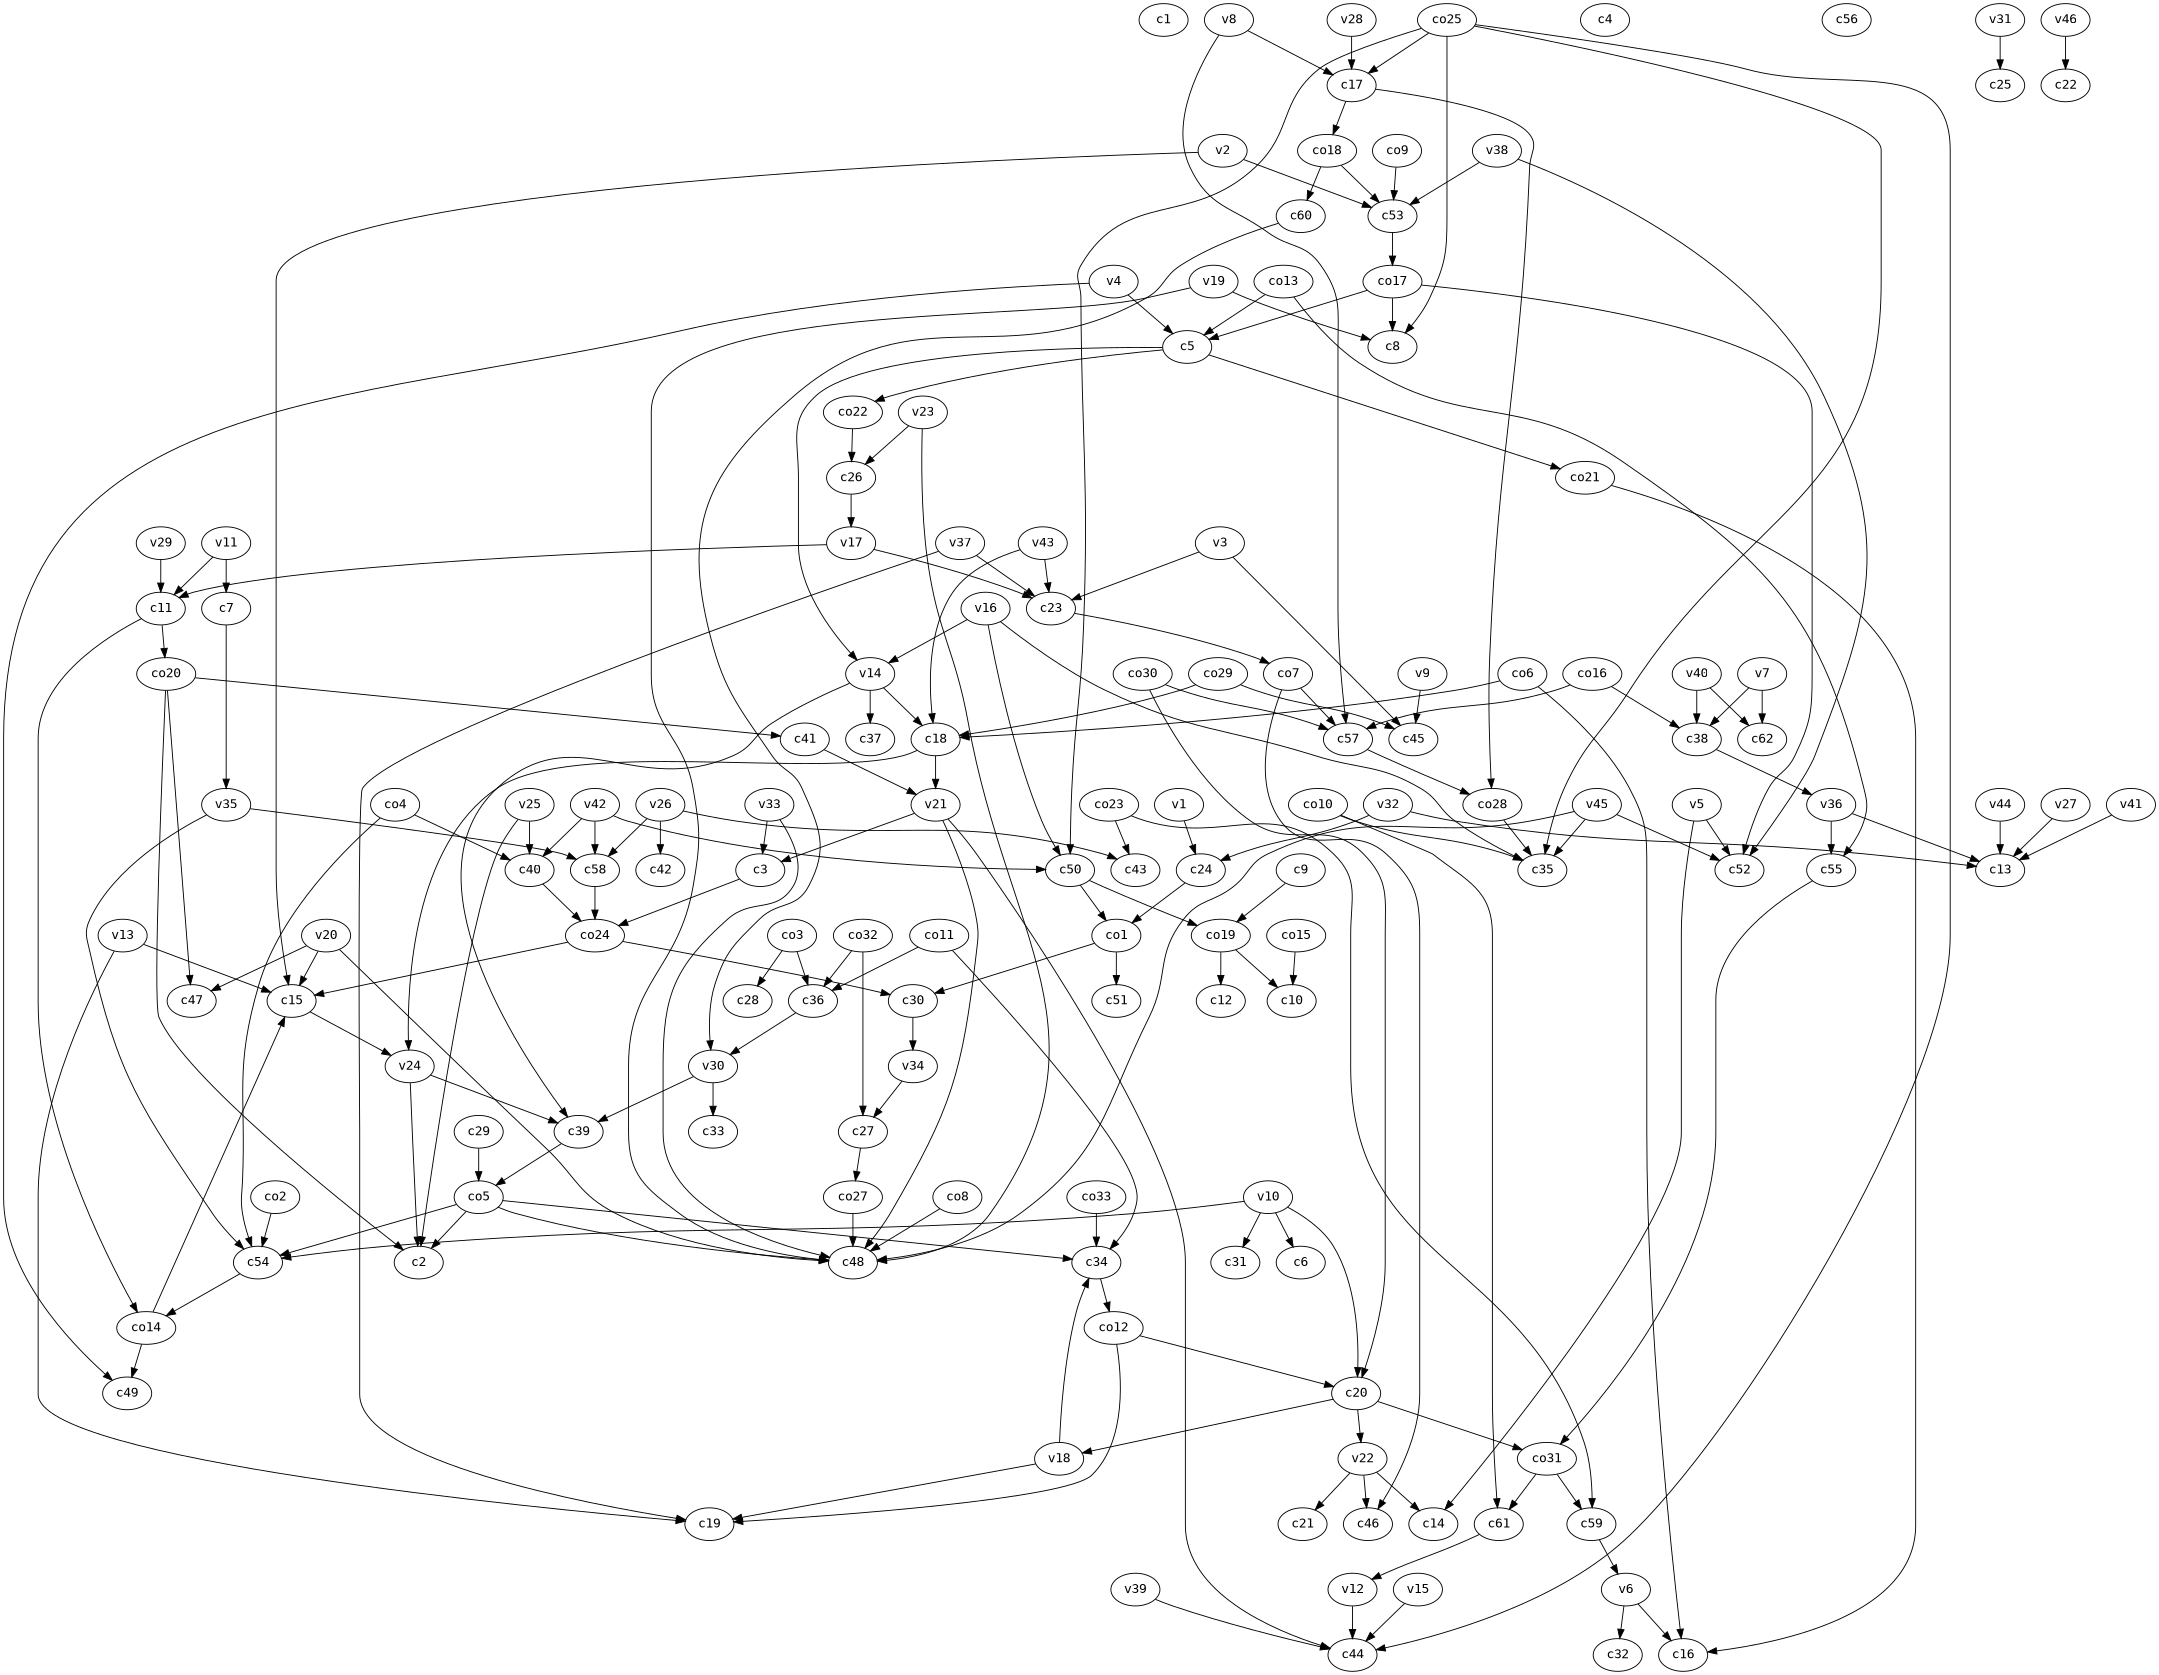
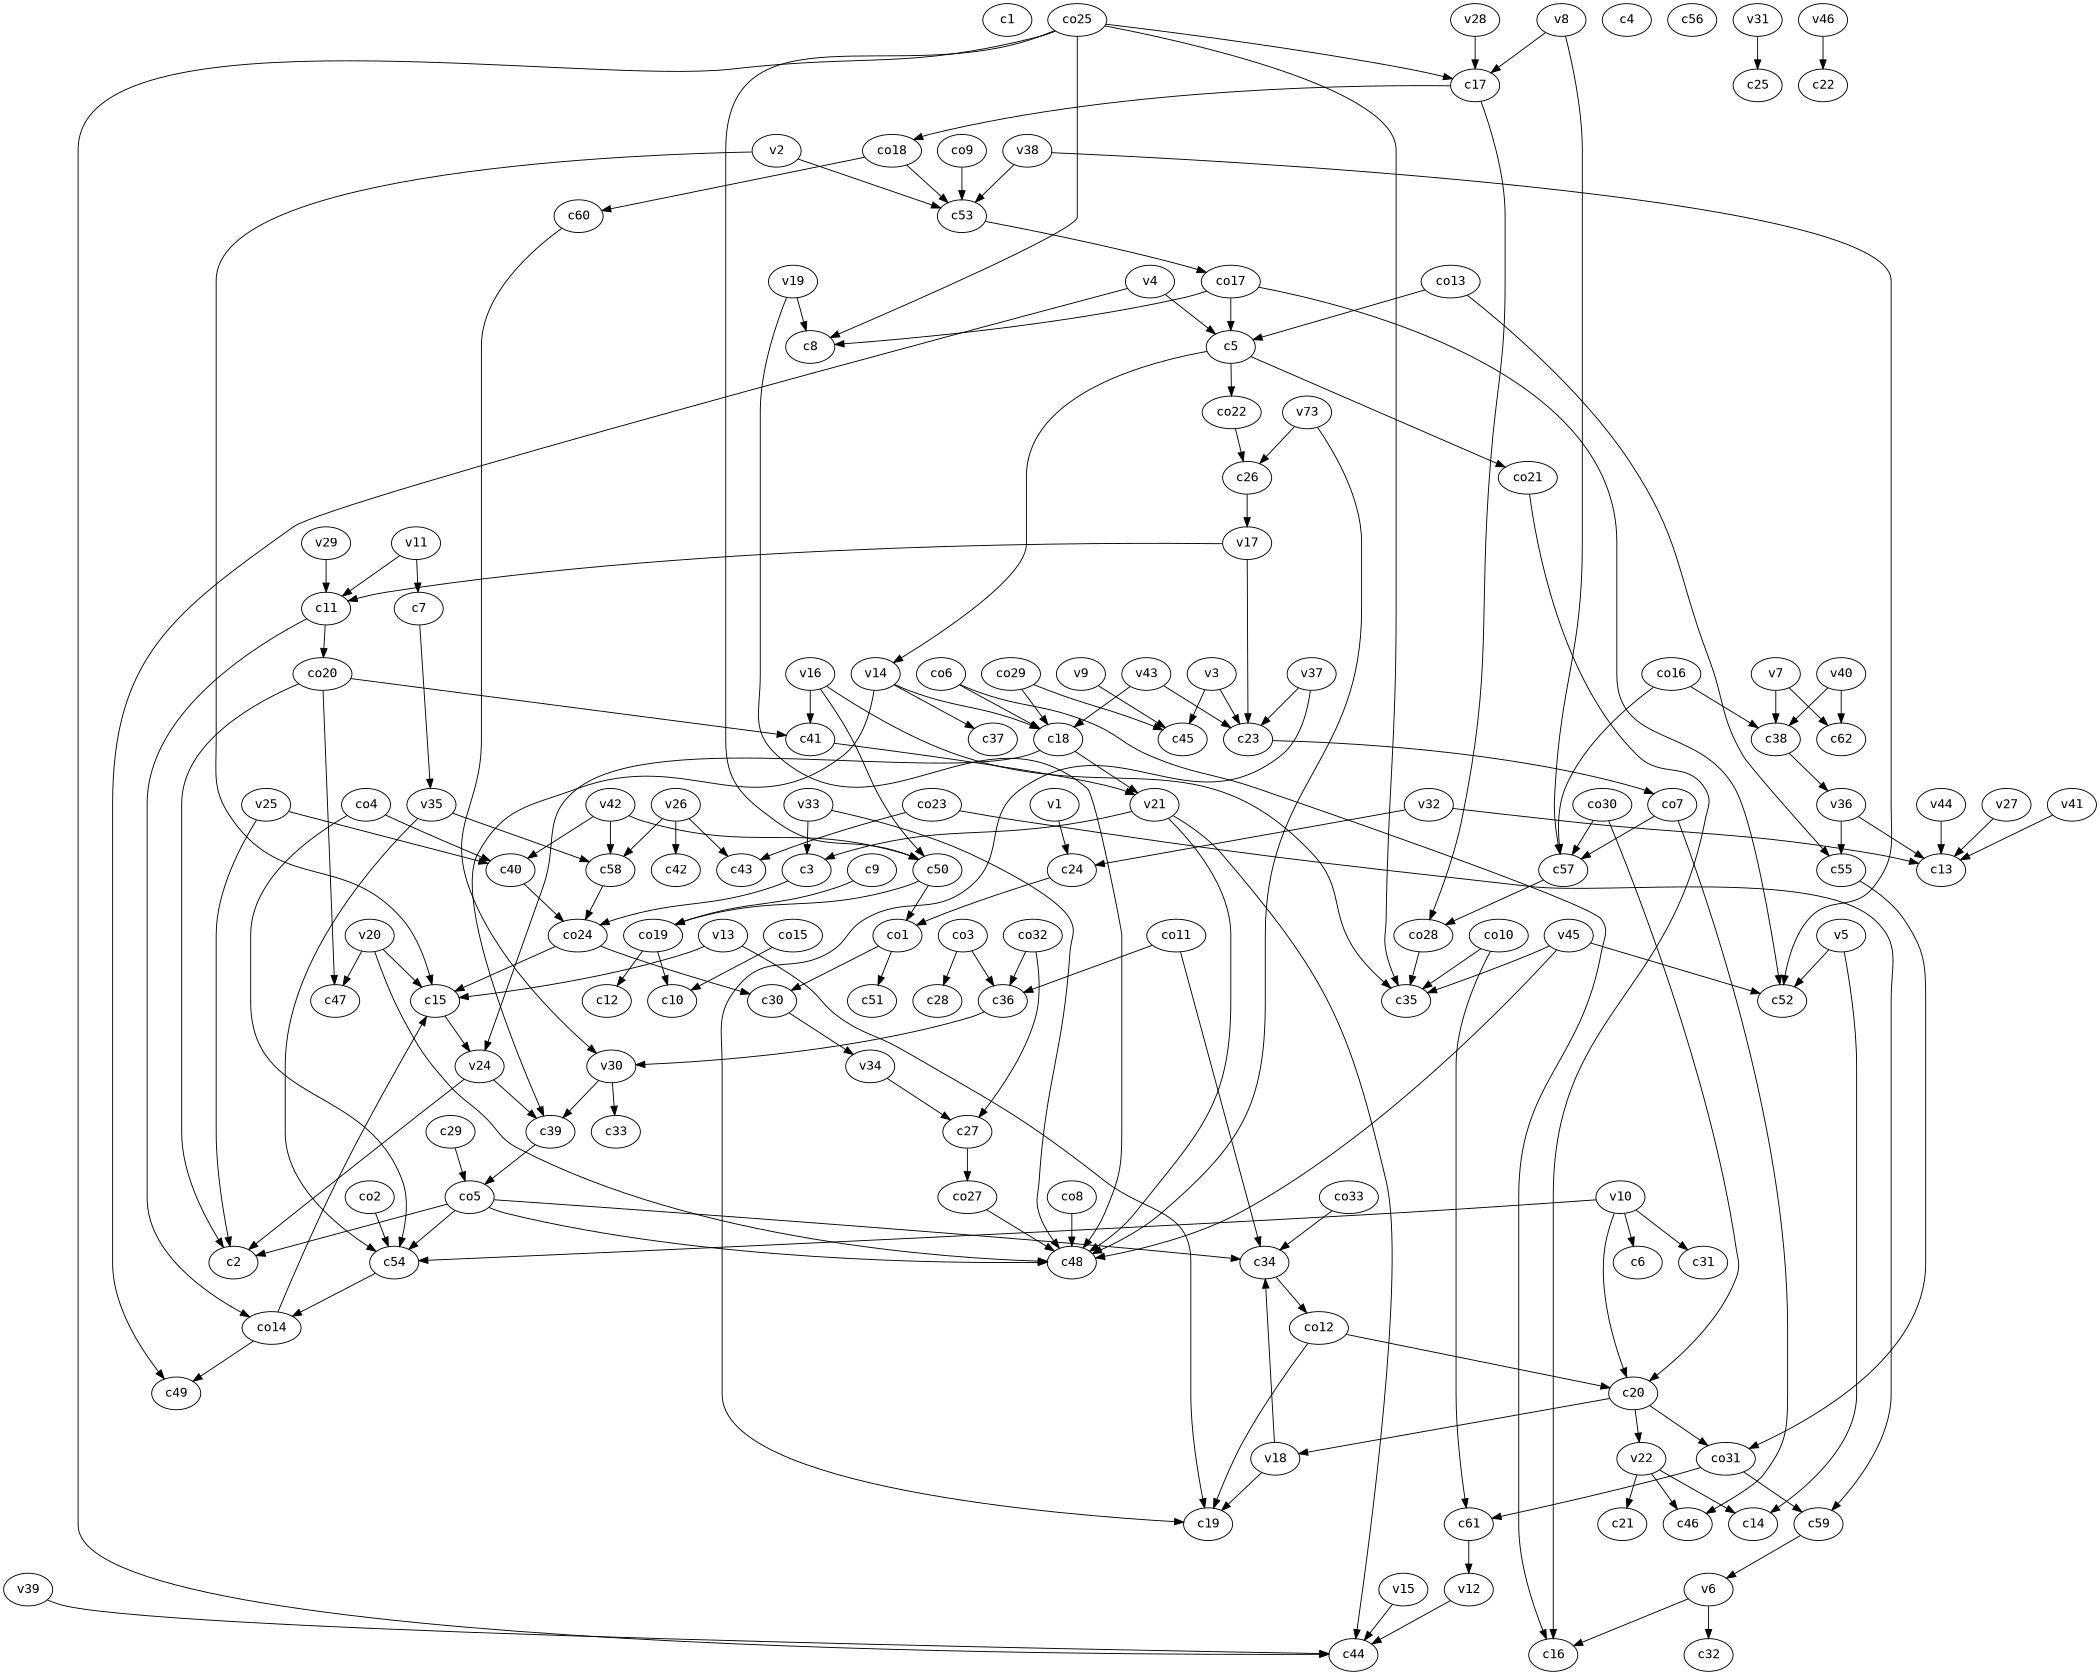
(923, 412) -> (1307, 412)
(929, 641) -> (810, 702)
